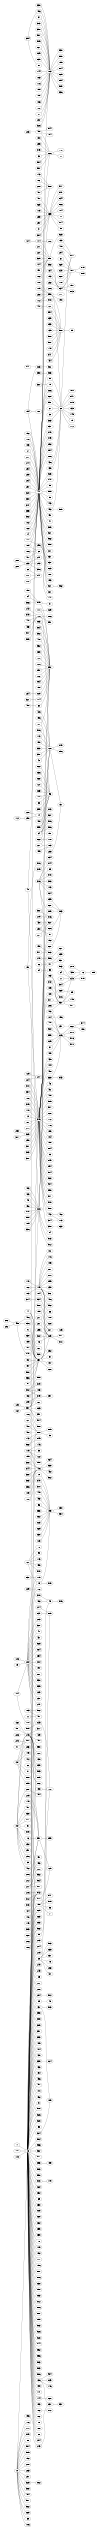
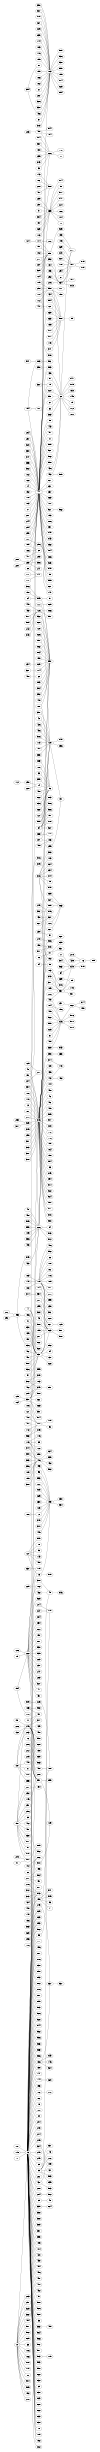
none -> (50, 822)
